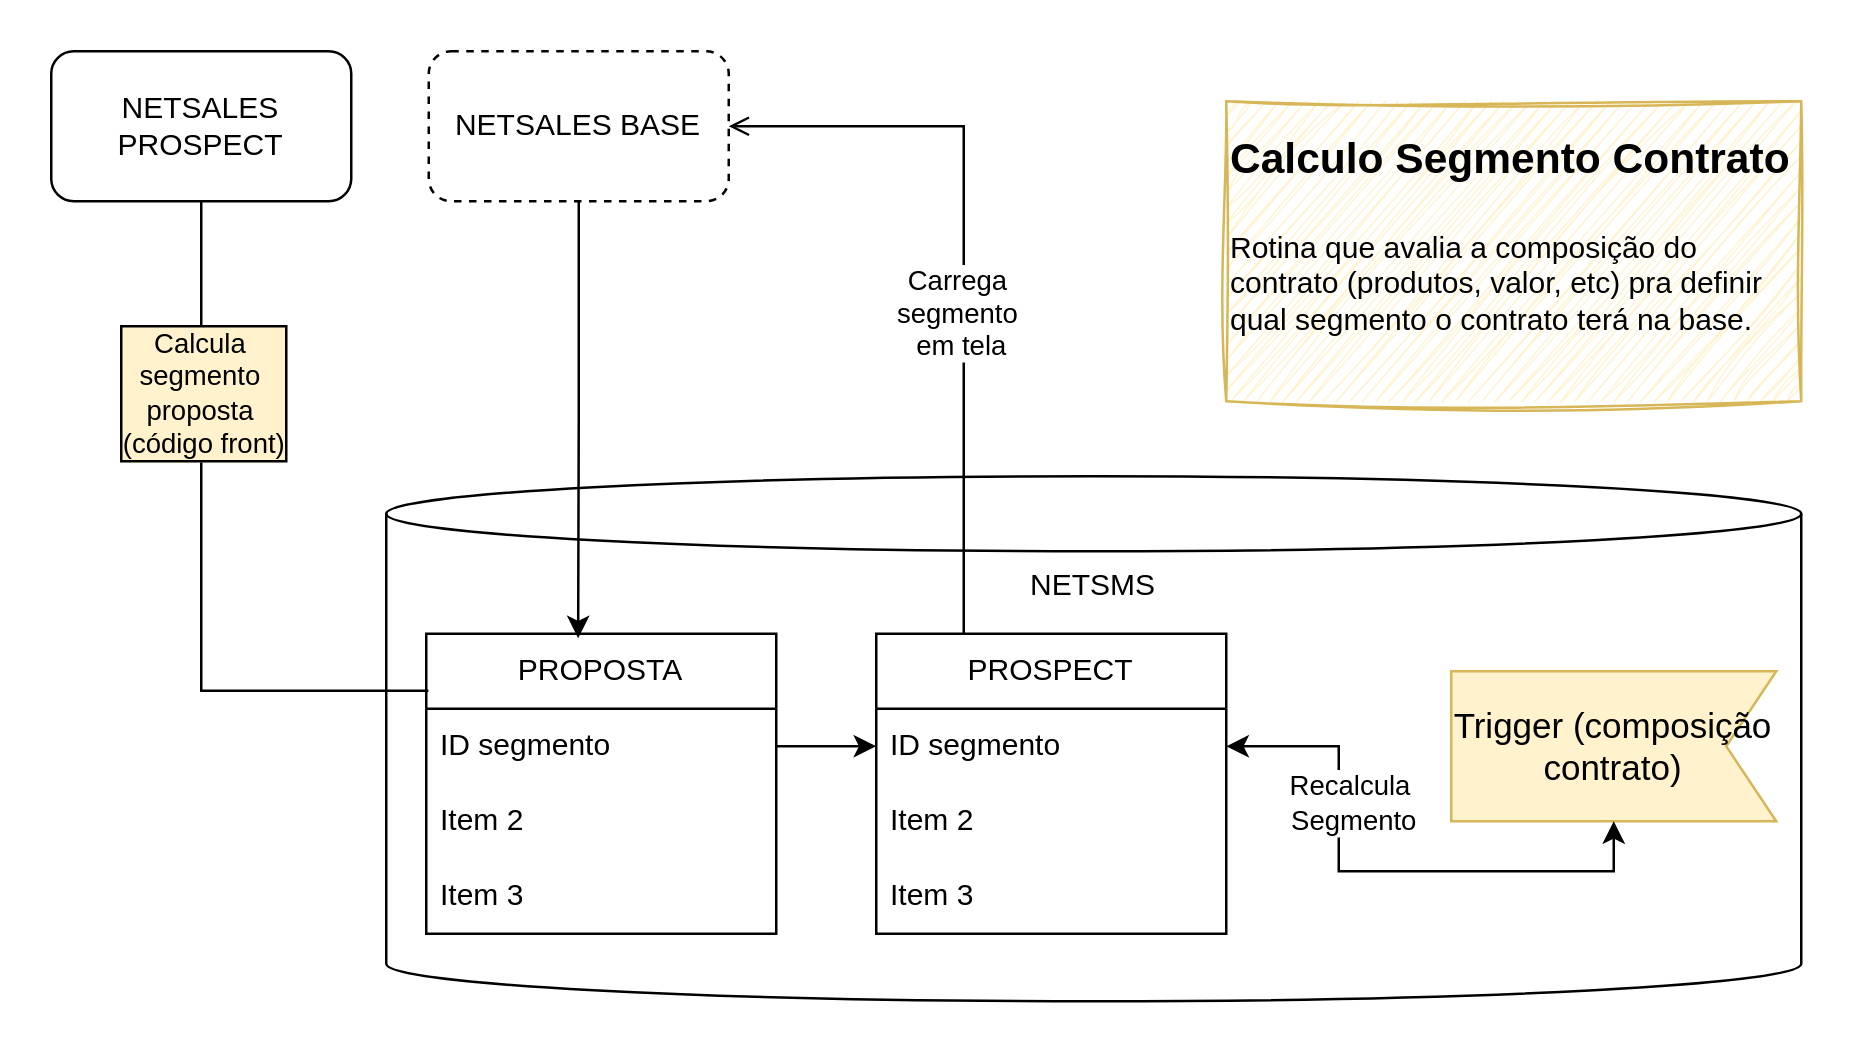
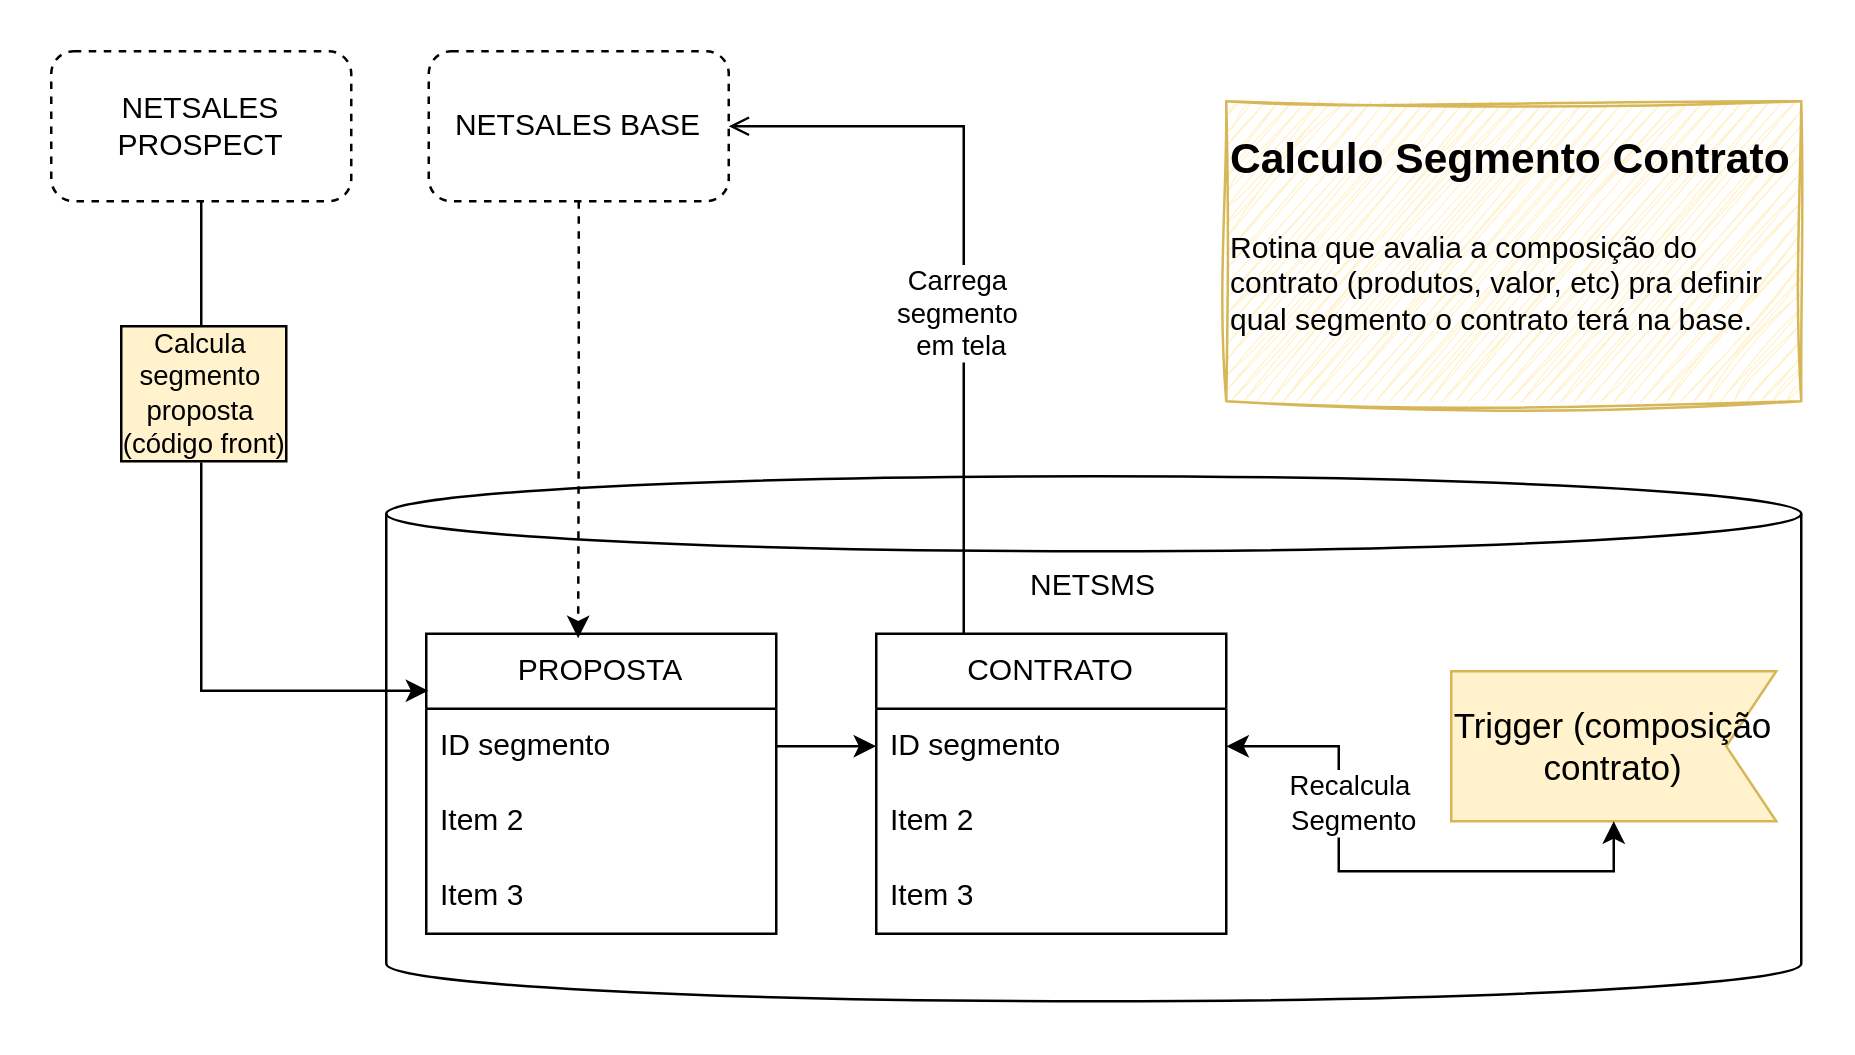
(201, 126) -> (201, 126)
(579, 367) -> (579, 367)
(1051, 671) -> (1051, 671)
(417, 691) -> (410, 691)
